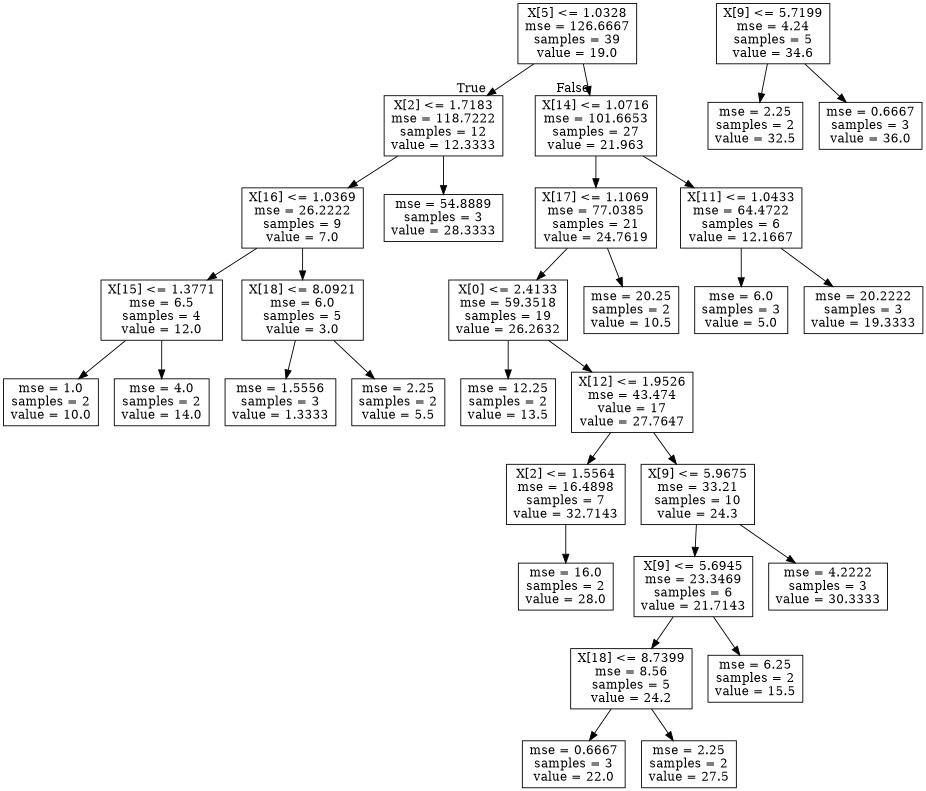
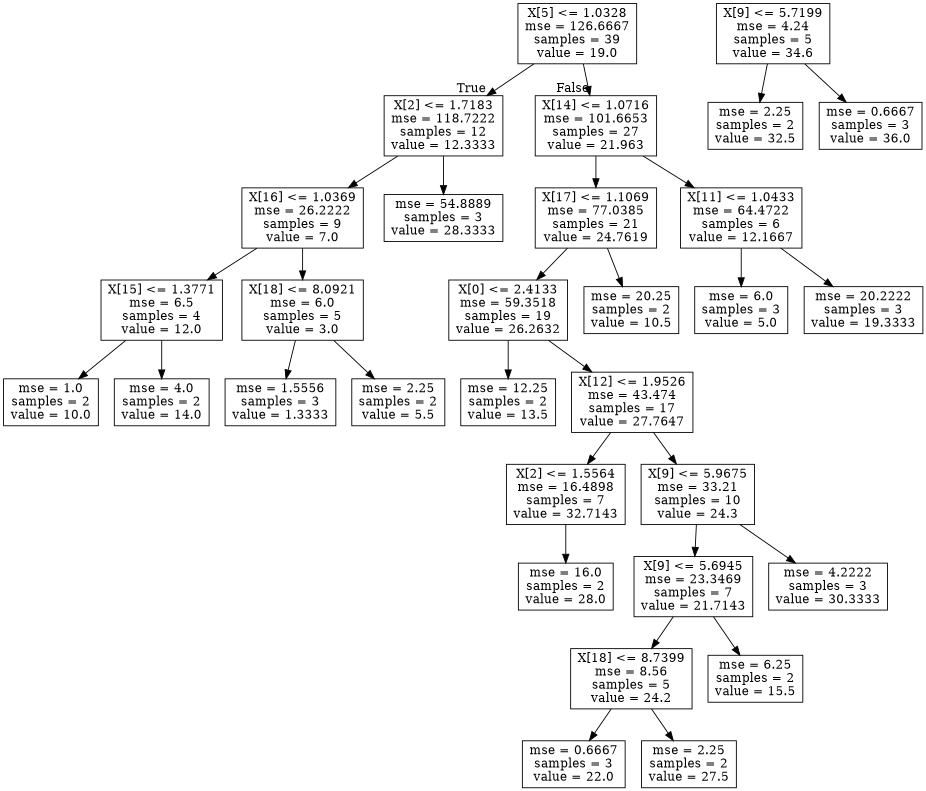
(632, 402) -> (632, 402)
(693, 587) -> (693, 587)
